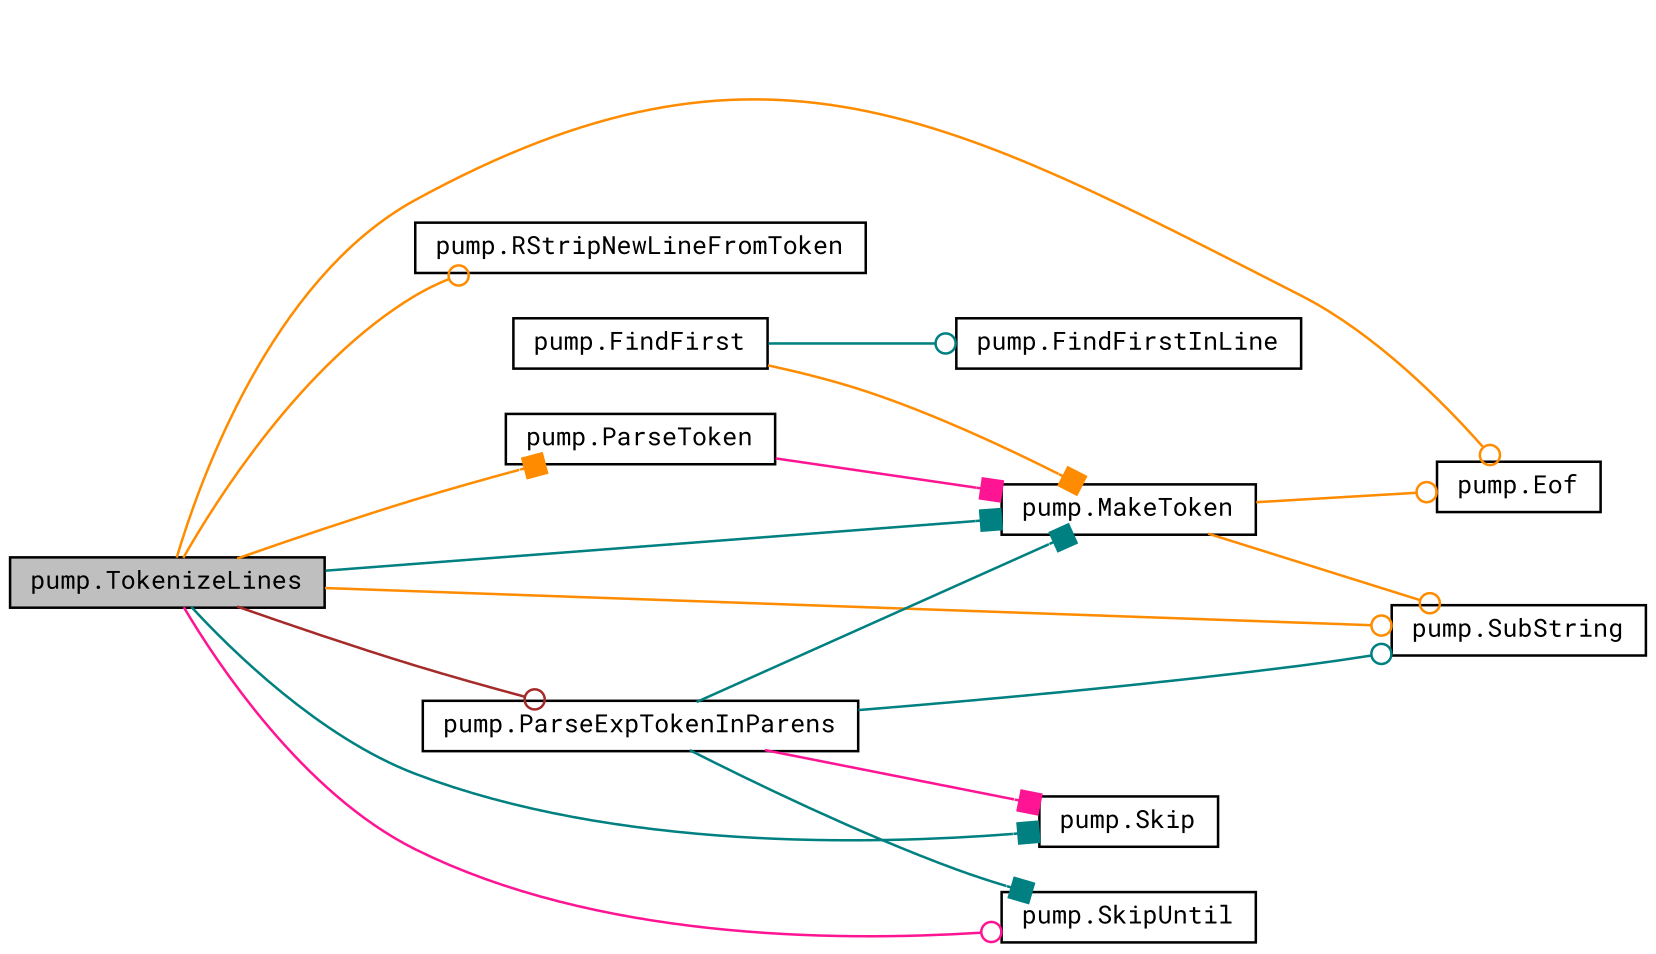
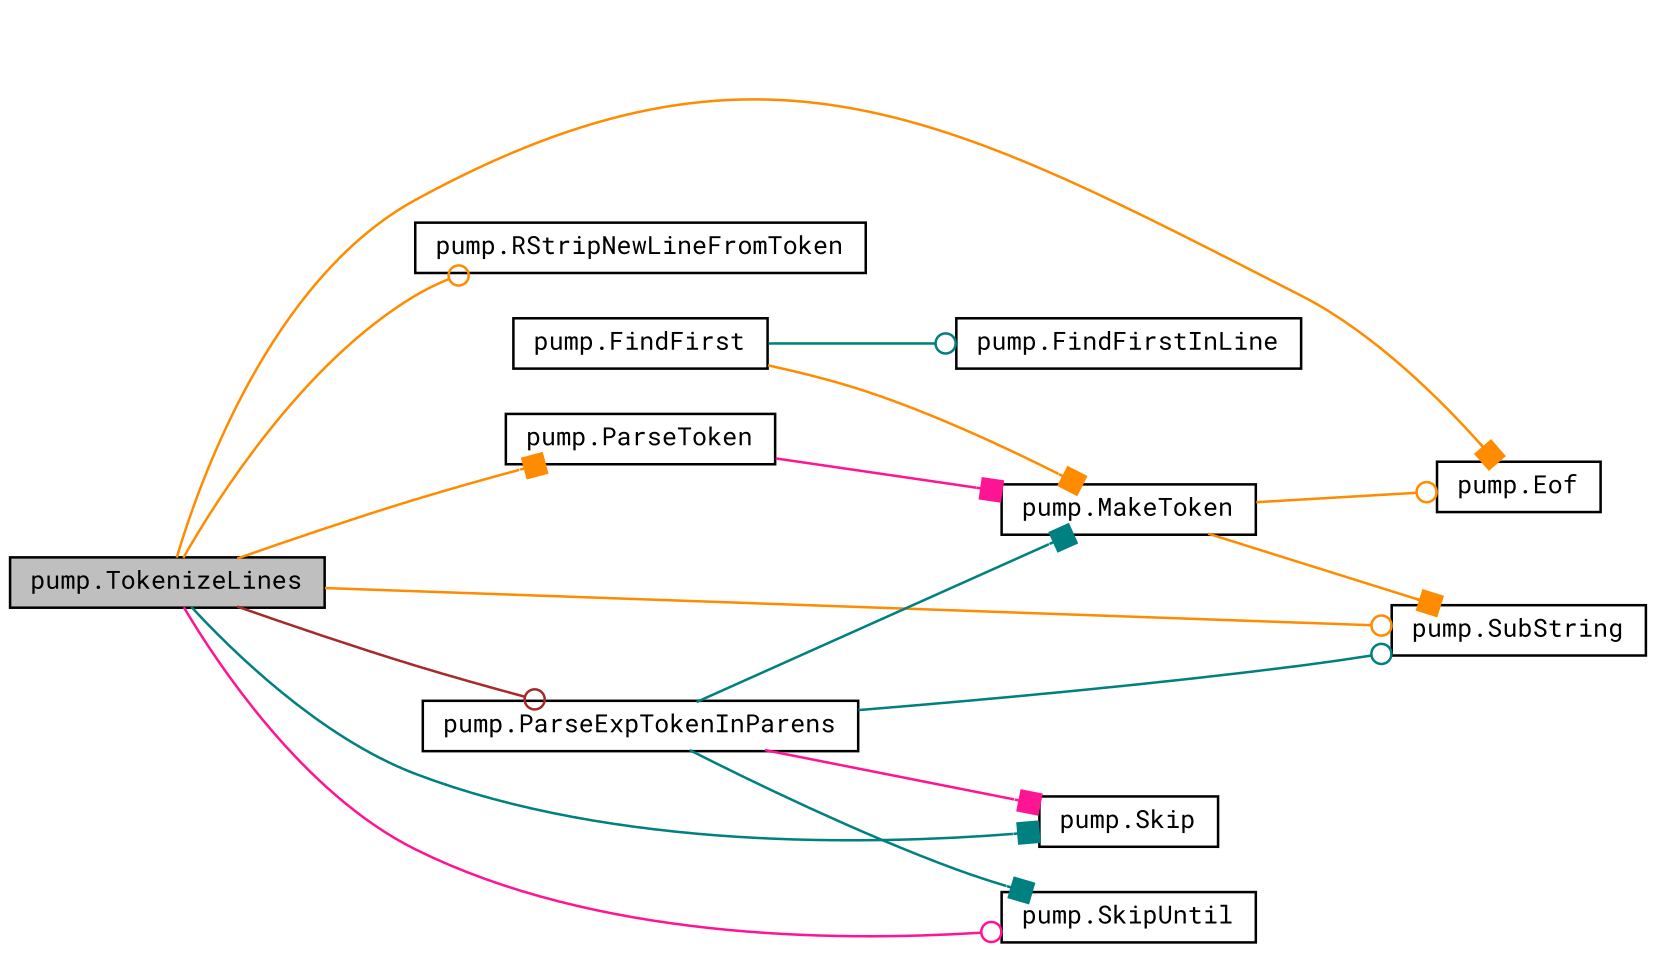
(768, 101) -> (768, 101)
(651, 546) -> none
(1314, 567) -> (1314, 567)
